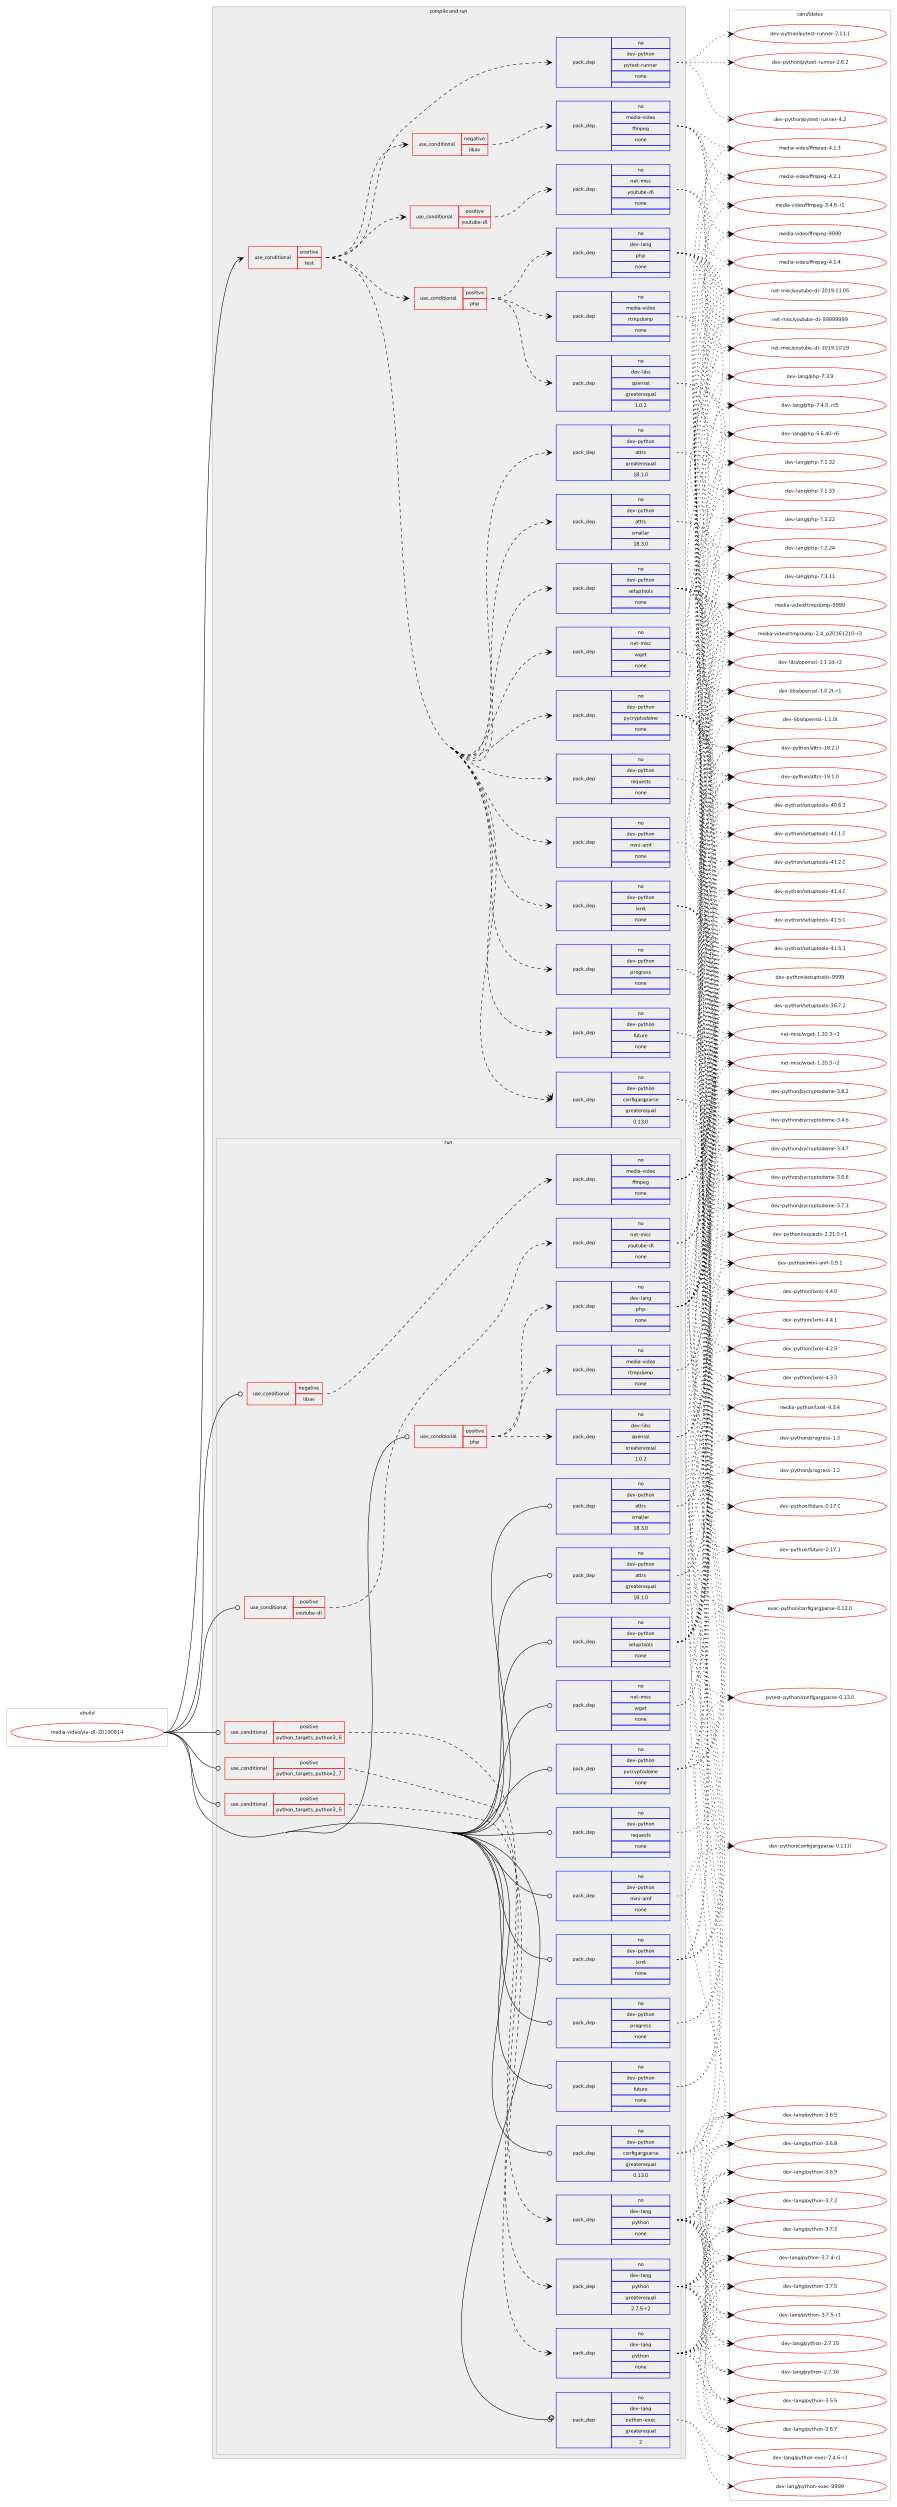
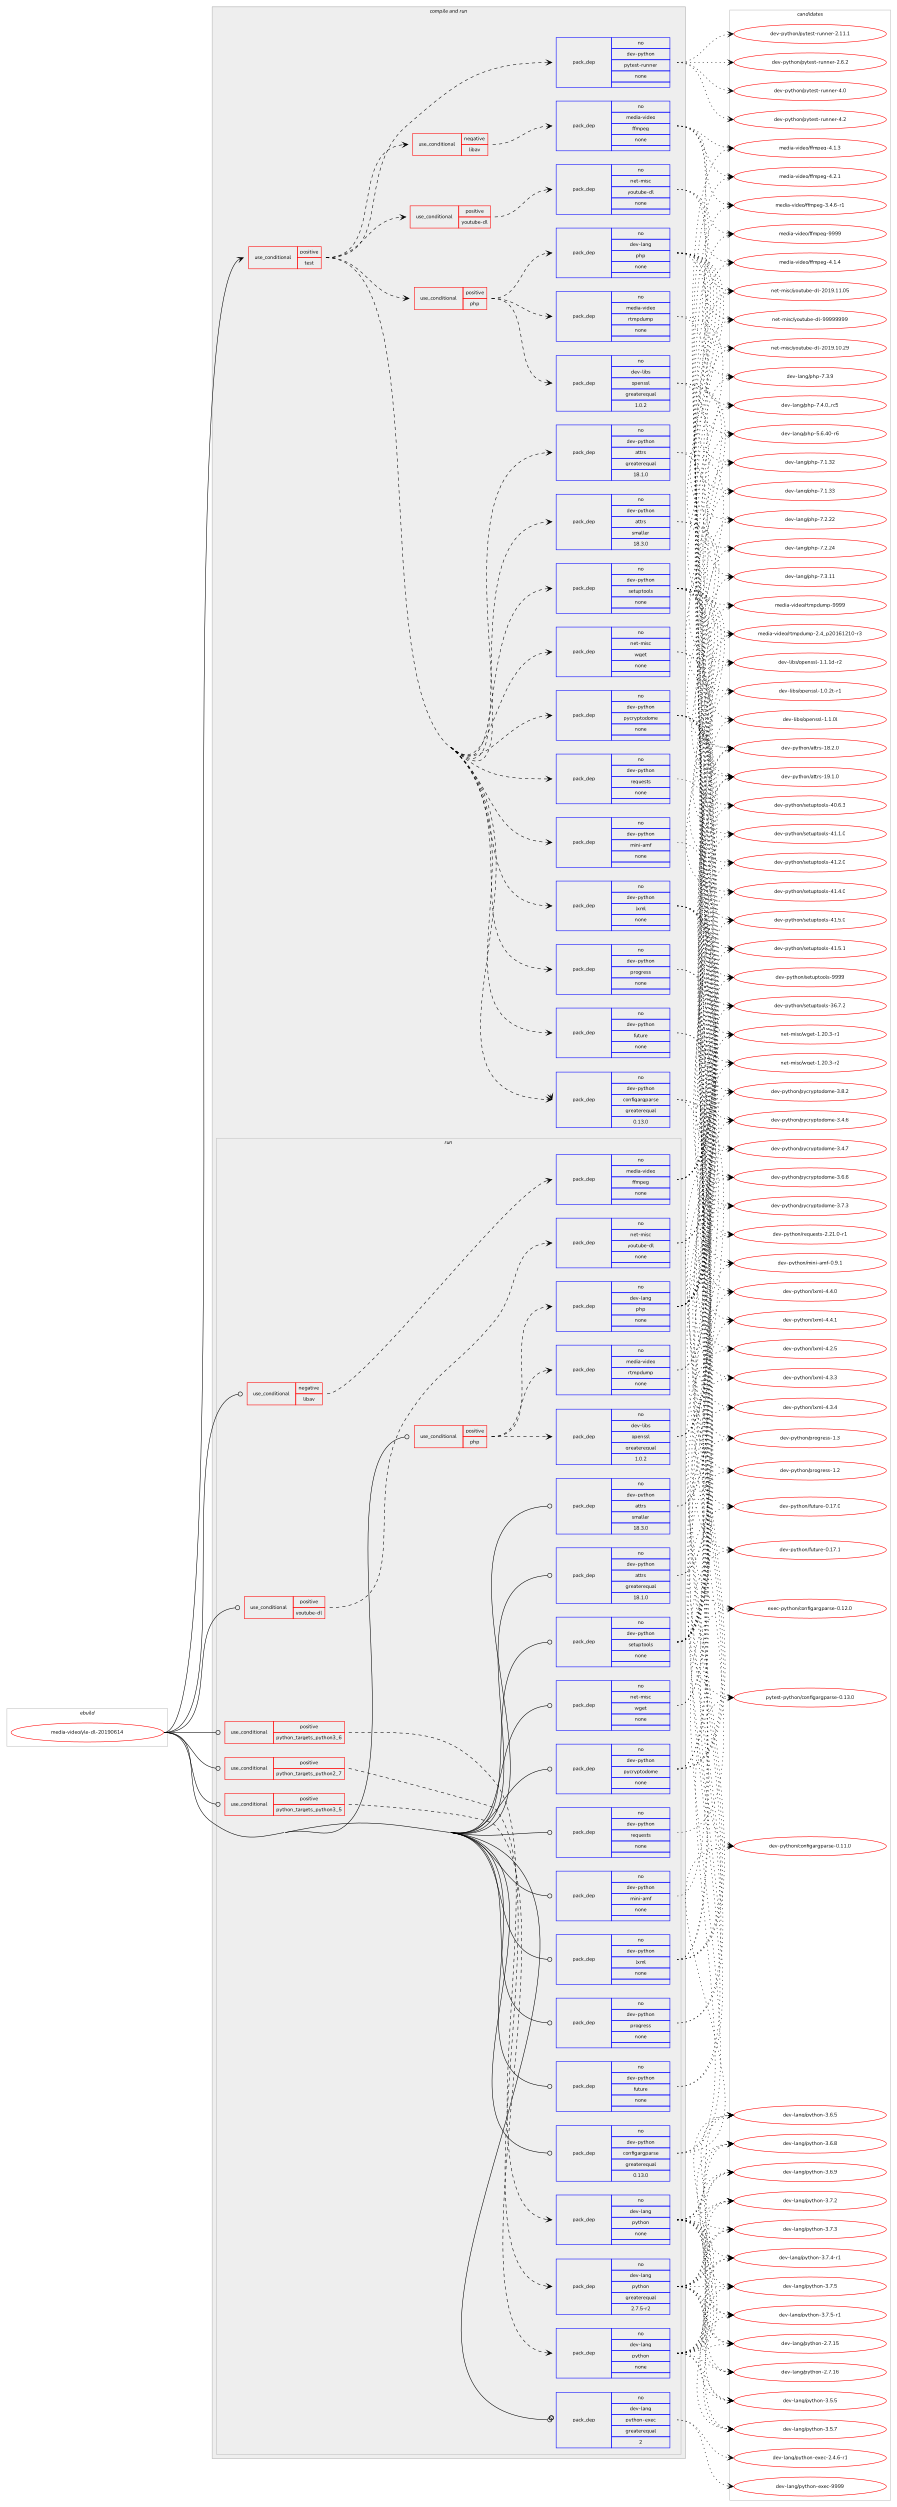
none -> (810, 91)
(810, 1408) -> (810, 1408)
